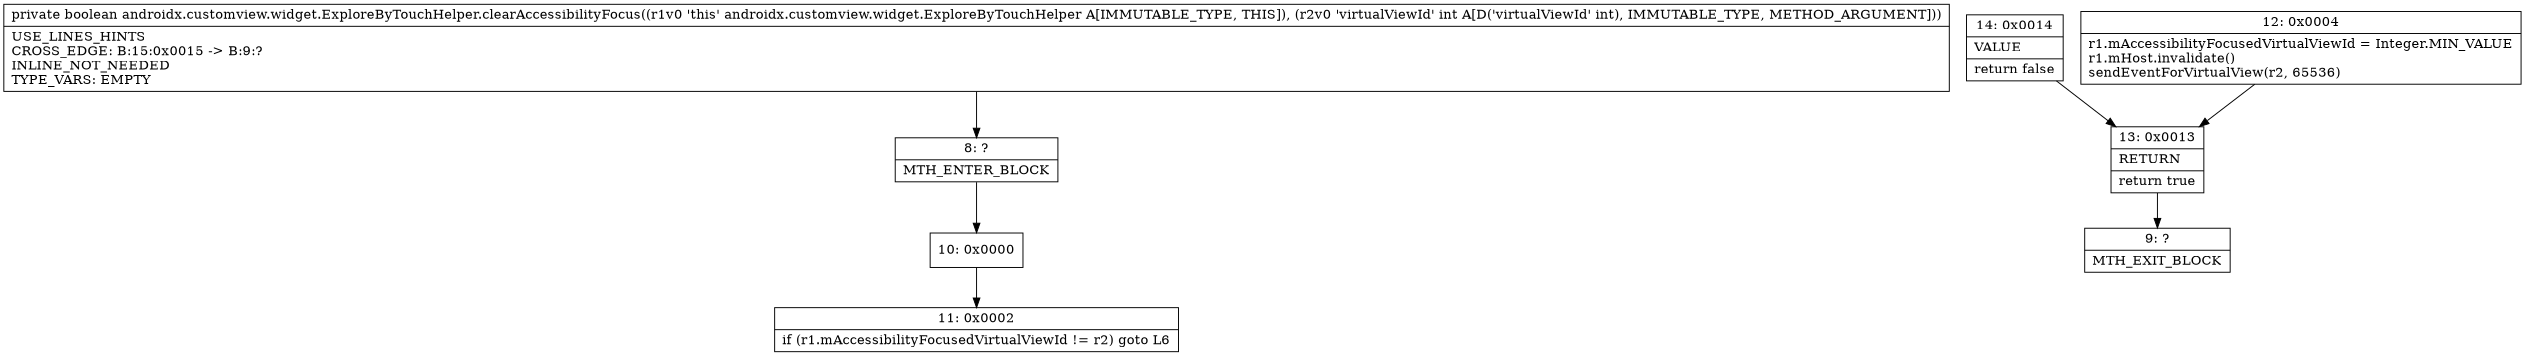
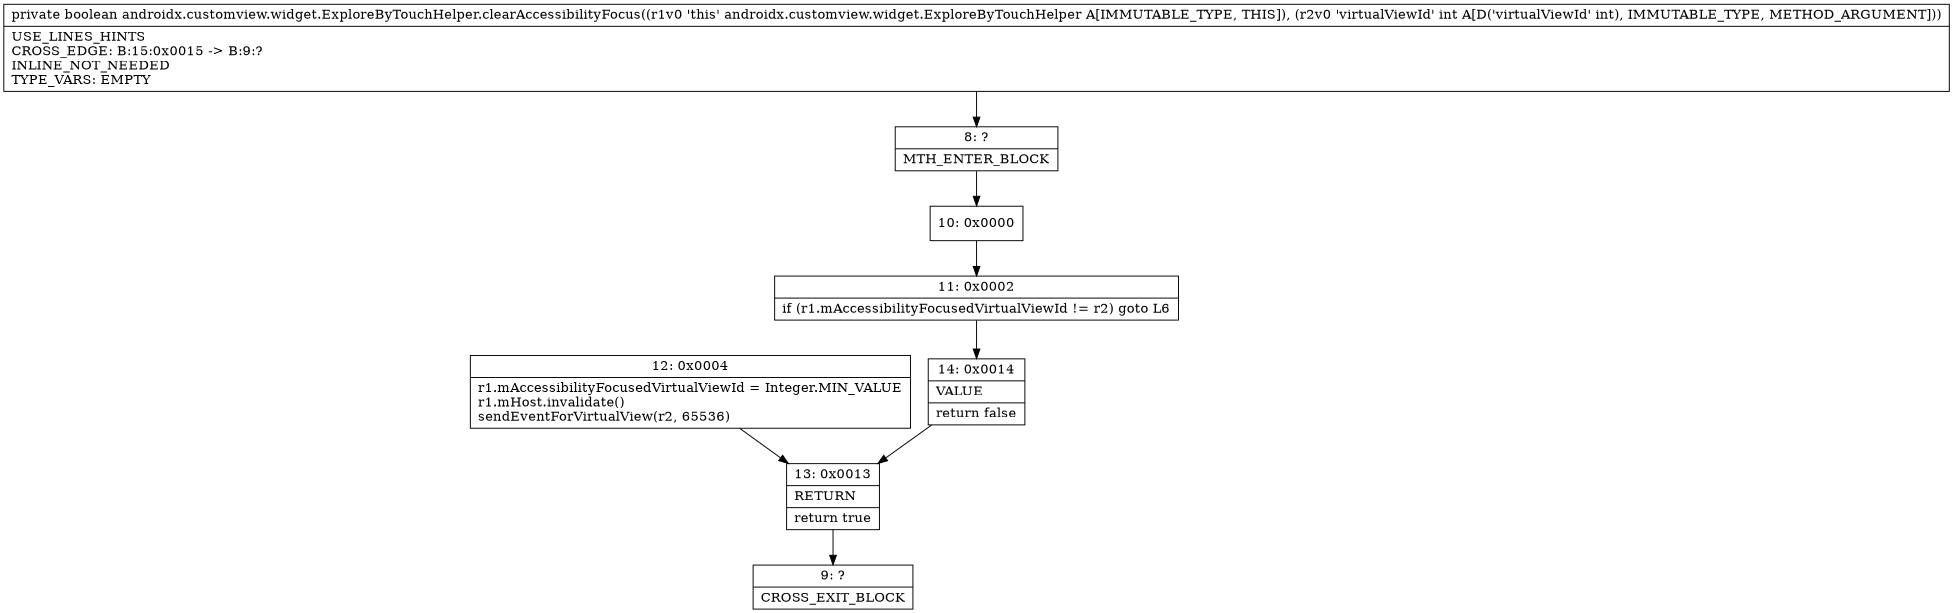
(2157, 261) -> (833, 598)
none -> (977, 335)
